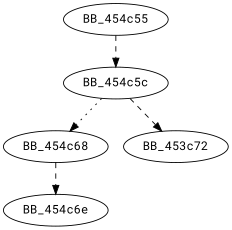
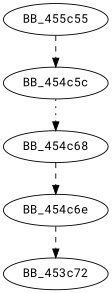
(116, 19) -> (56, 19)
(143, 112) -> (56, 238)
